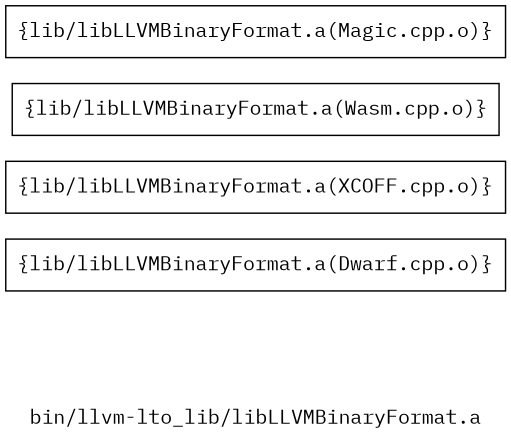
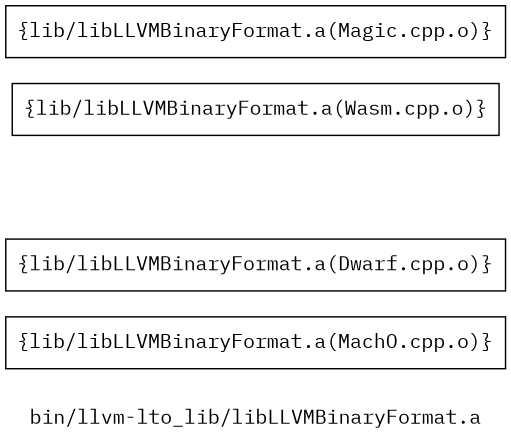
(256, 187) -> none
none -> (256, 343)
